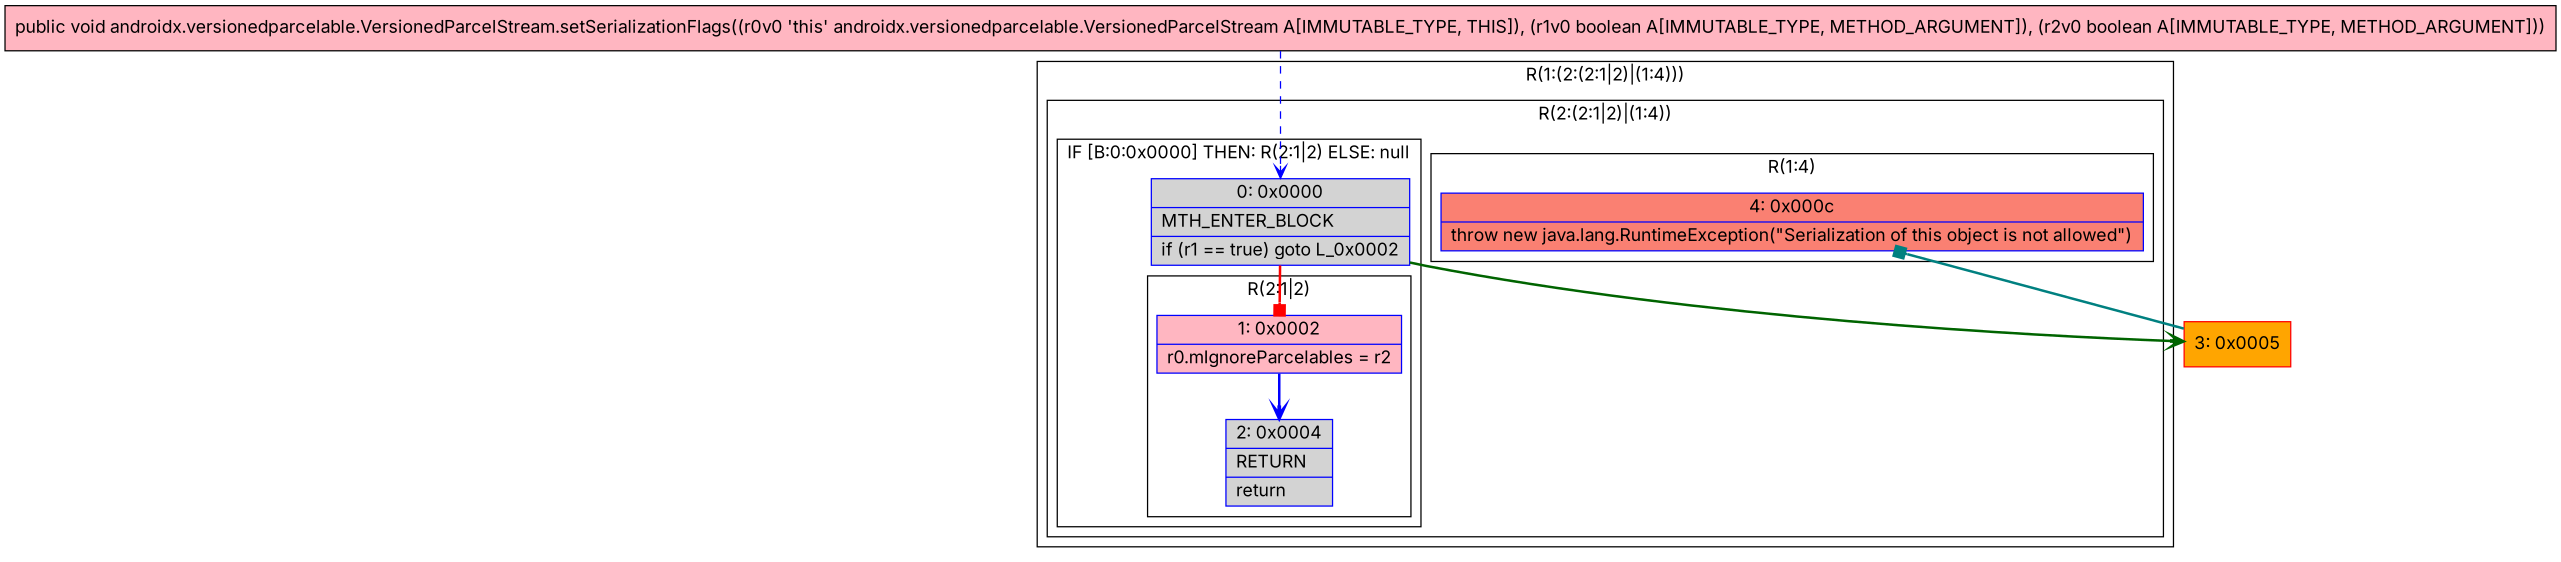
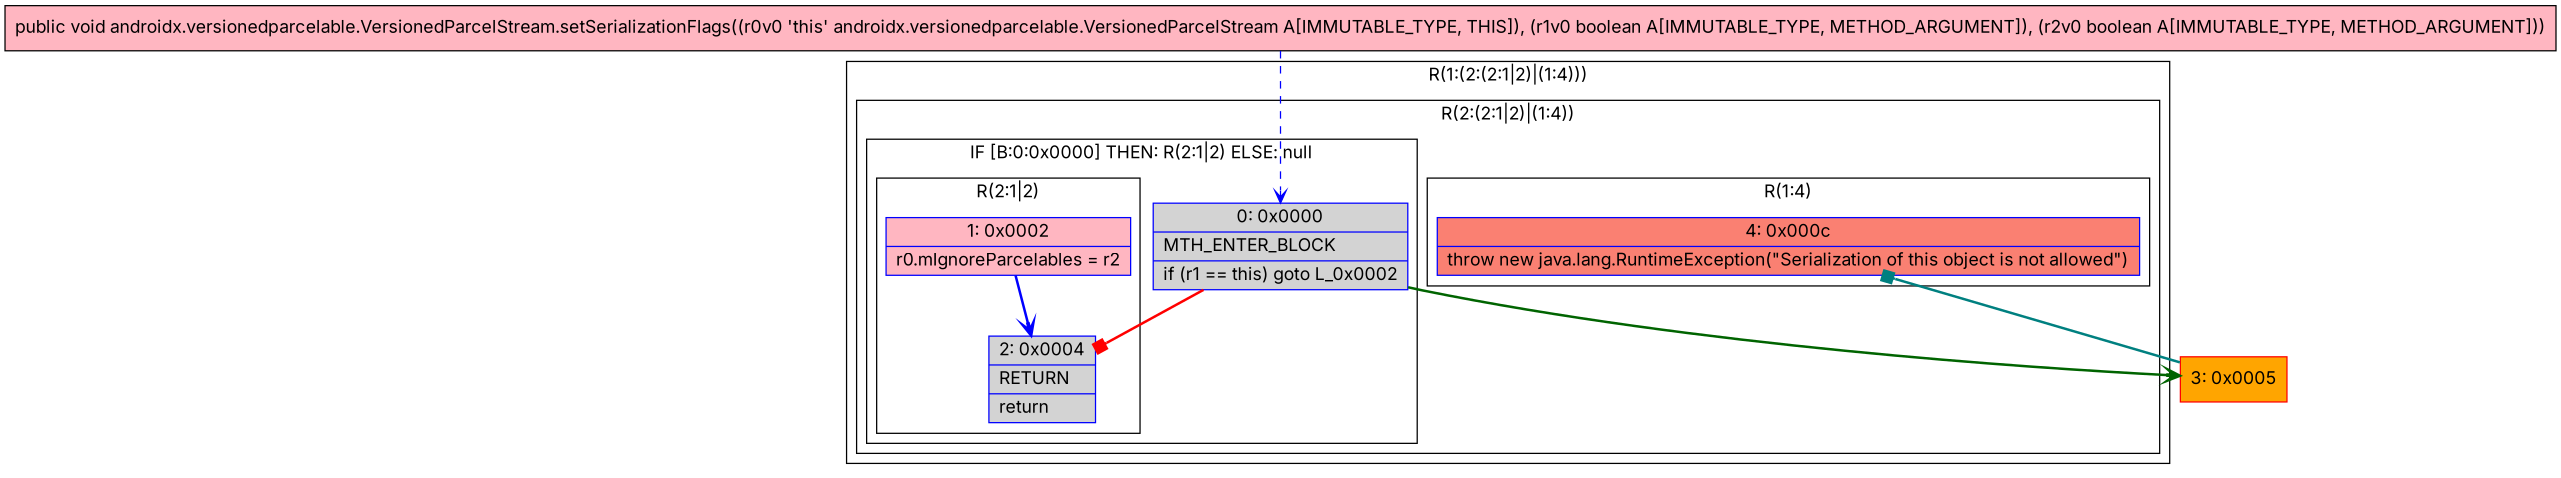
(1281, 250) -> (1281, 275)
(1280, 284) -> (1155, 316)
